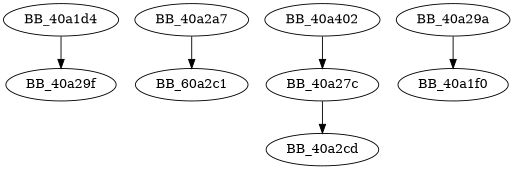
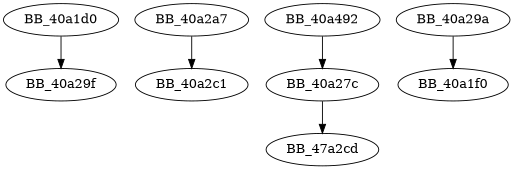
(61, 20) -> (61, 20)
(322, 20) -> (322, 20)
(192, 85) -> (192, 85)
(322, 150) -> (322, 150)
